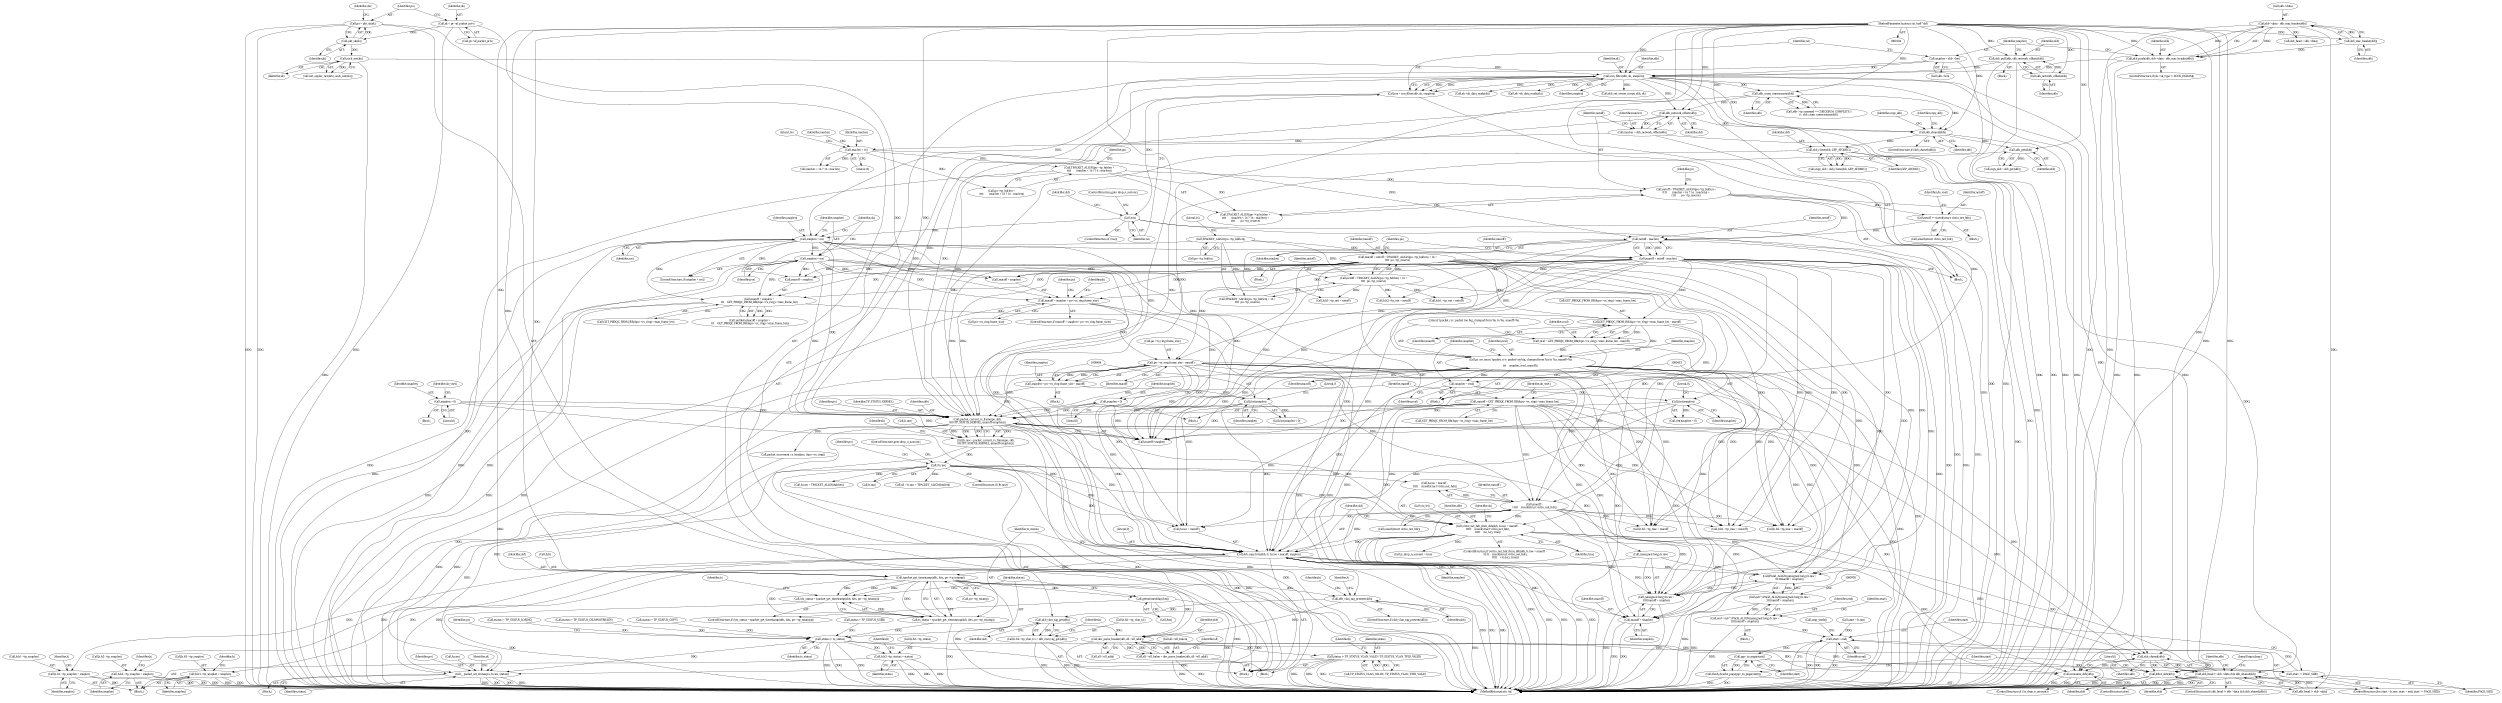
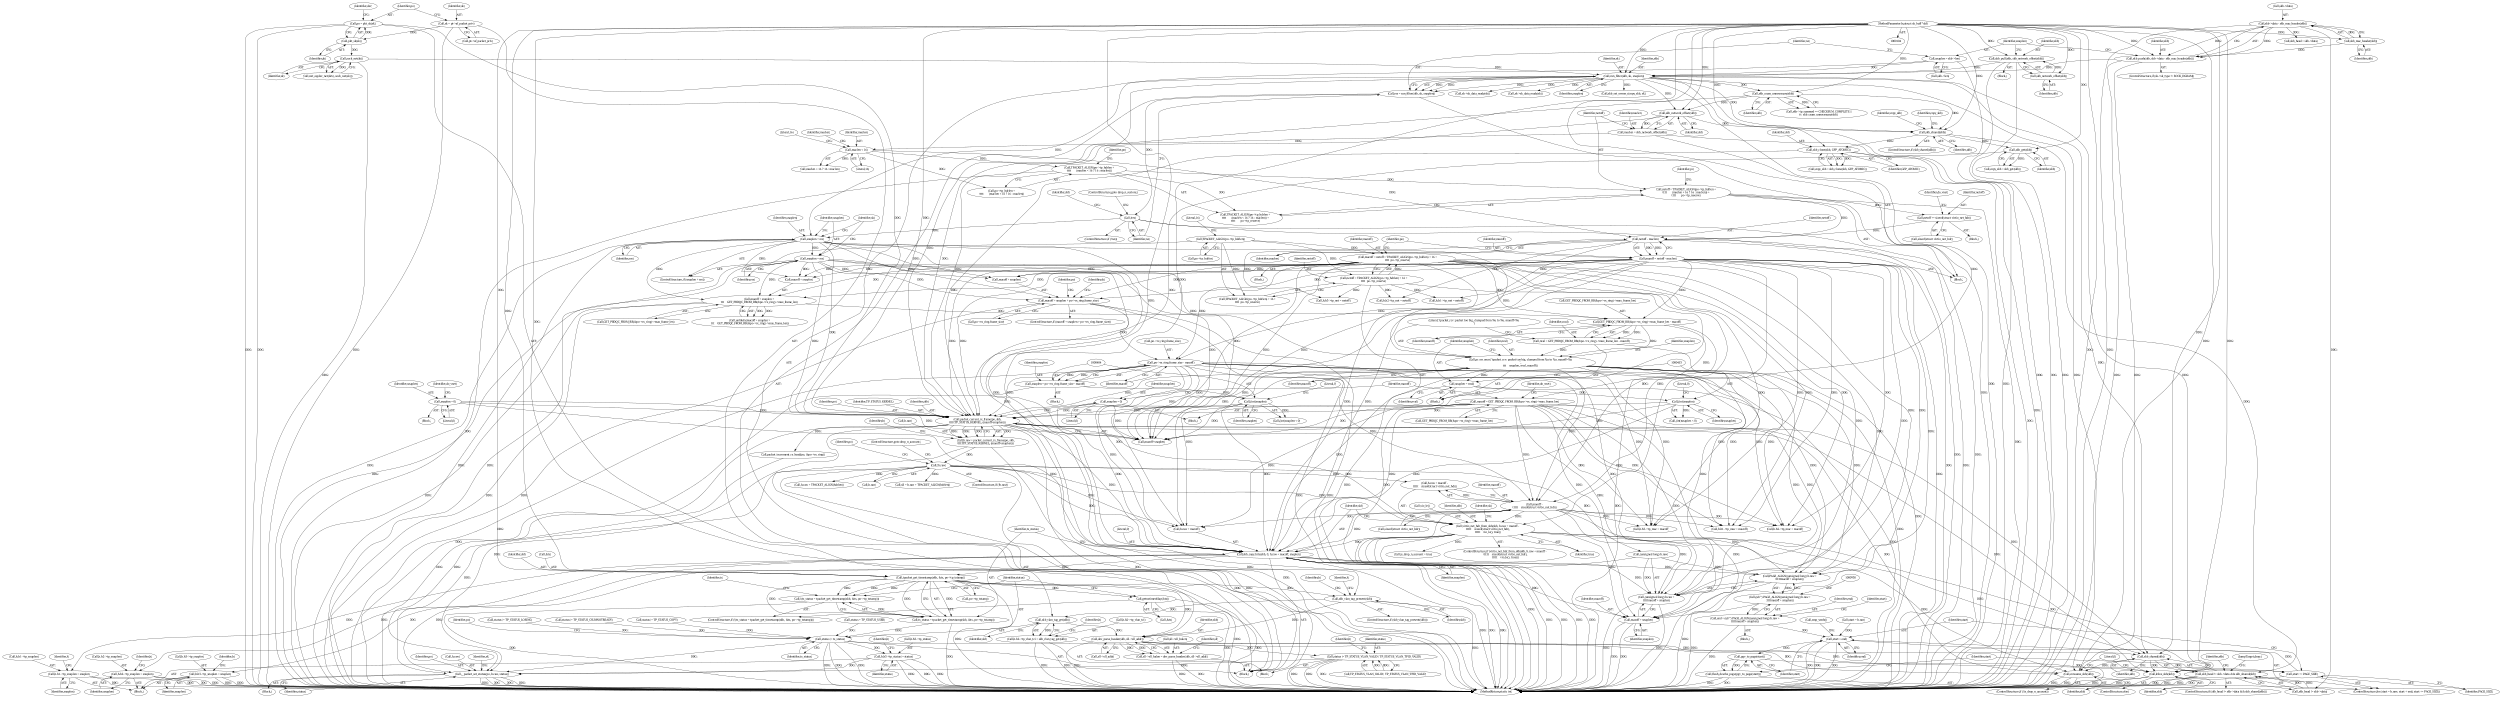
none -> (697, 672)
